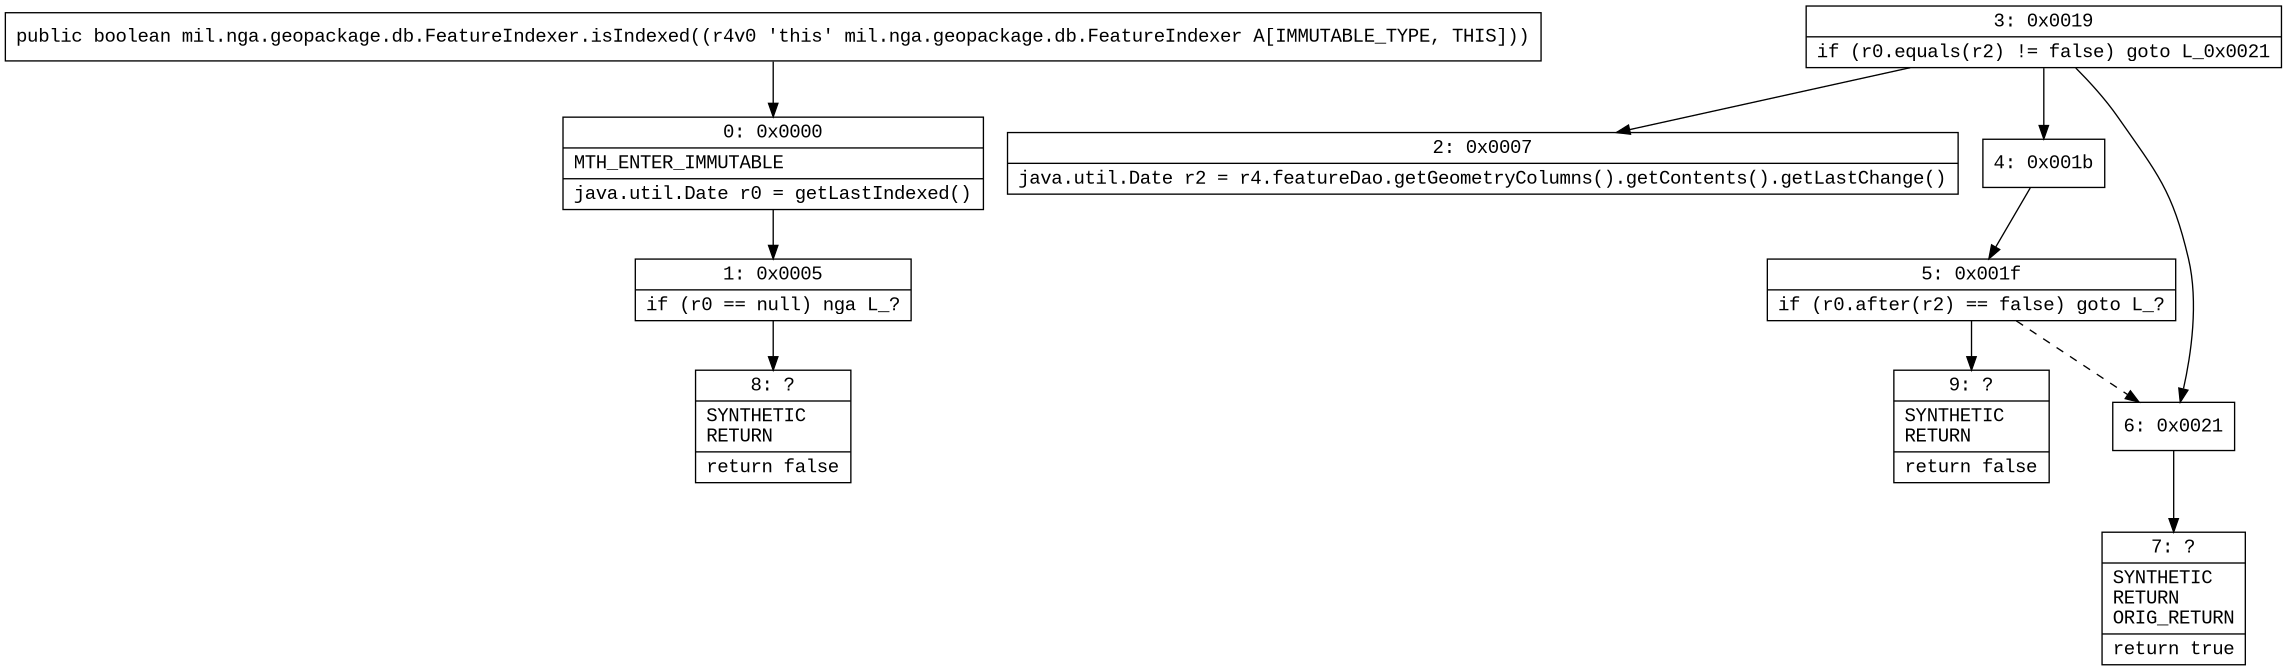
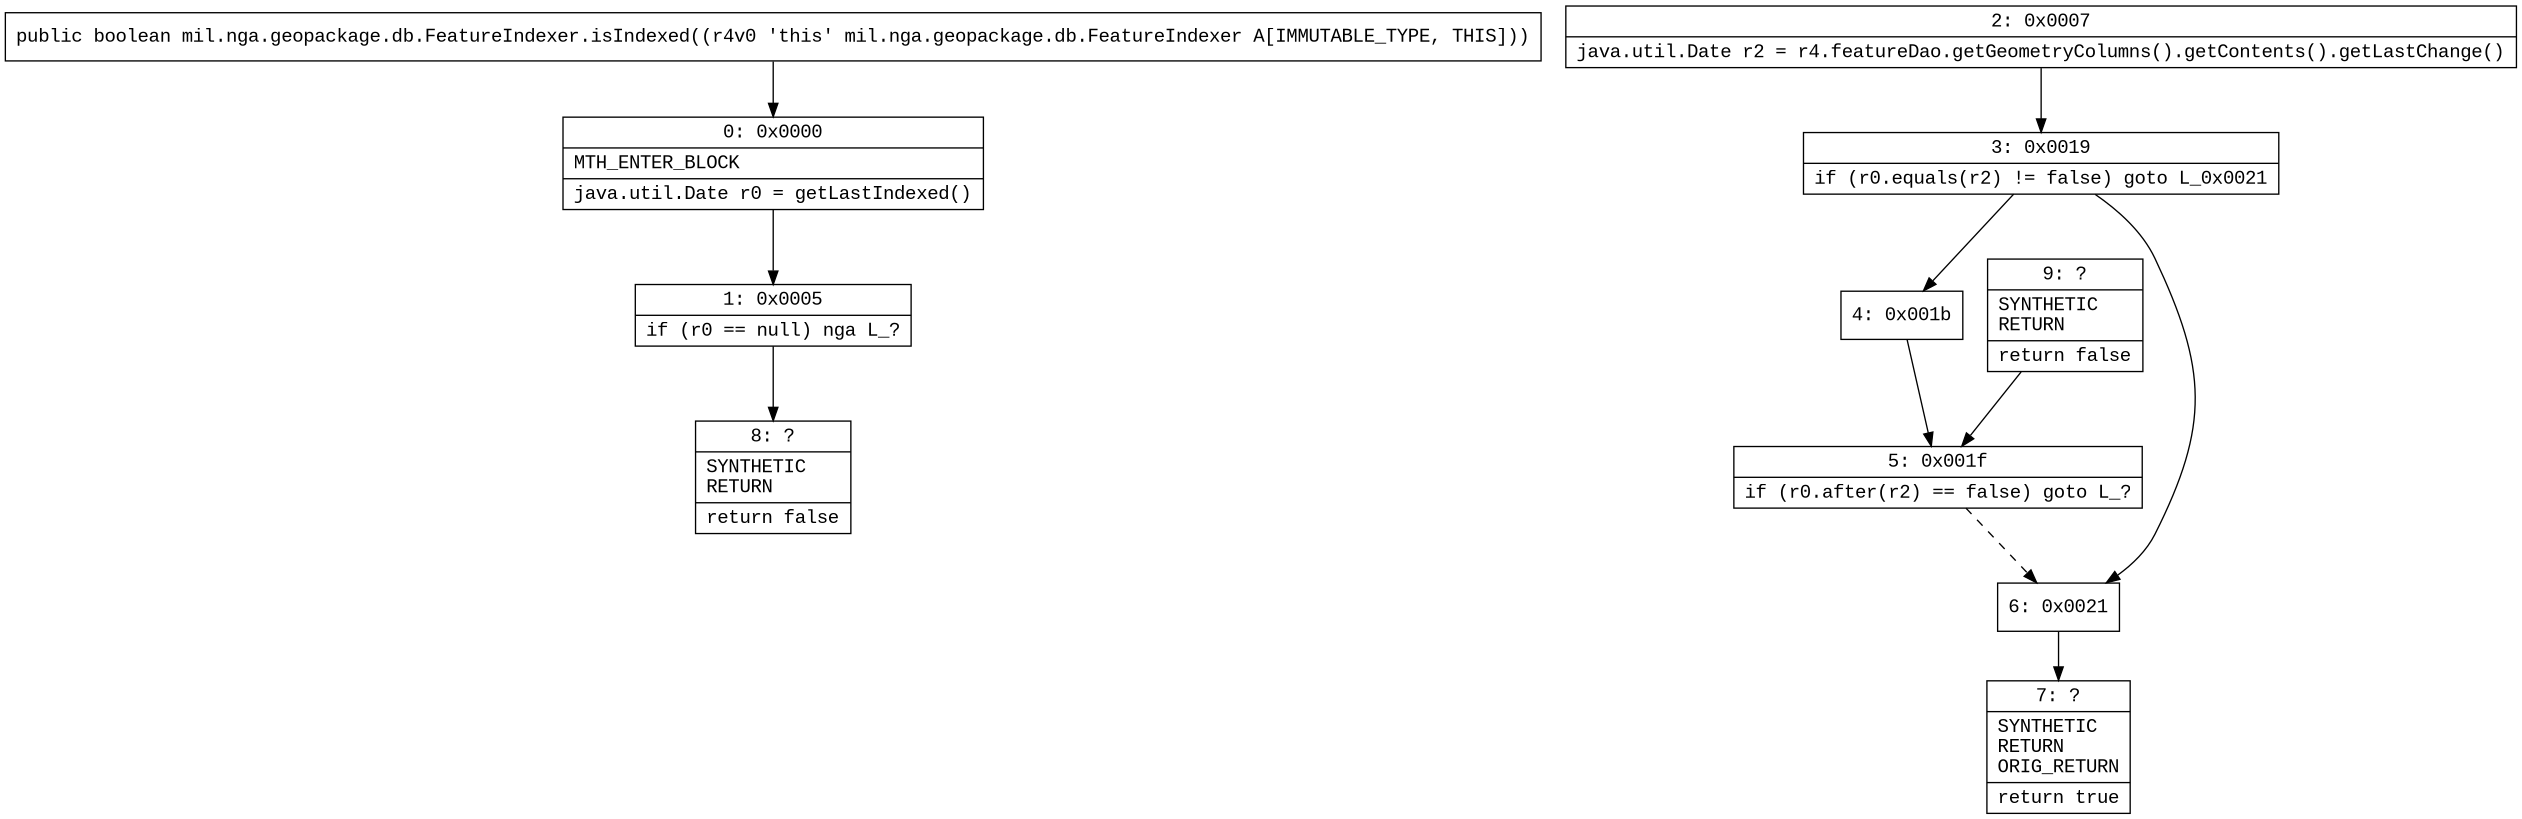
(1770, 99) -> (2041, 93)
(679, 163) -> (657, 163)
(1972, 339) -> (1996, 404)
